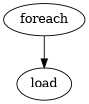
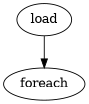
(44, 47) -> (44, 47)
